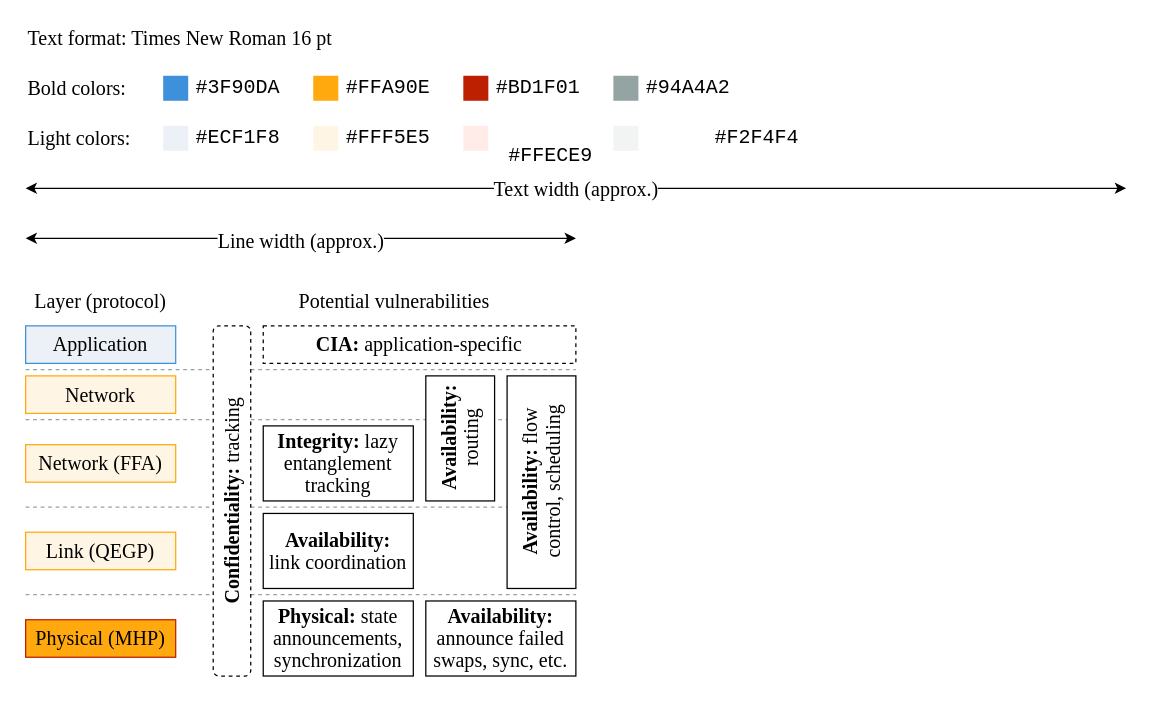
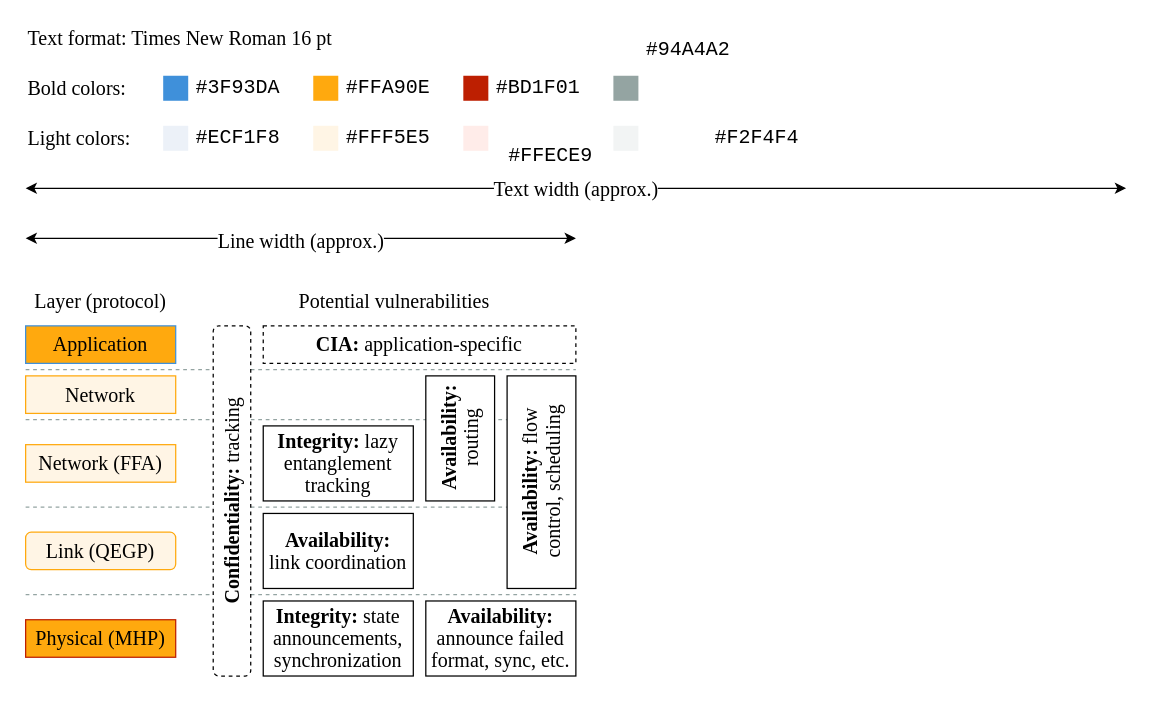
(238, 88) -> (238, 88)
(688, 88) -> (688, 51)
(101, 344) -> (101, 344)
(101, 551) -> (101, 551)
(338, 638) -> (338, 638)
(501, 638) -> (501, 638)
